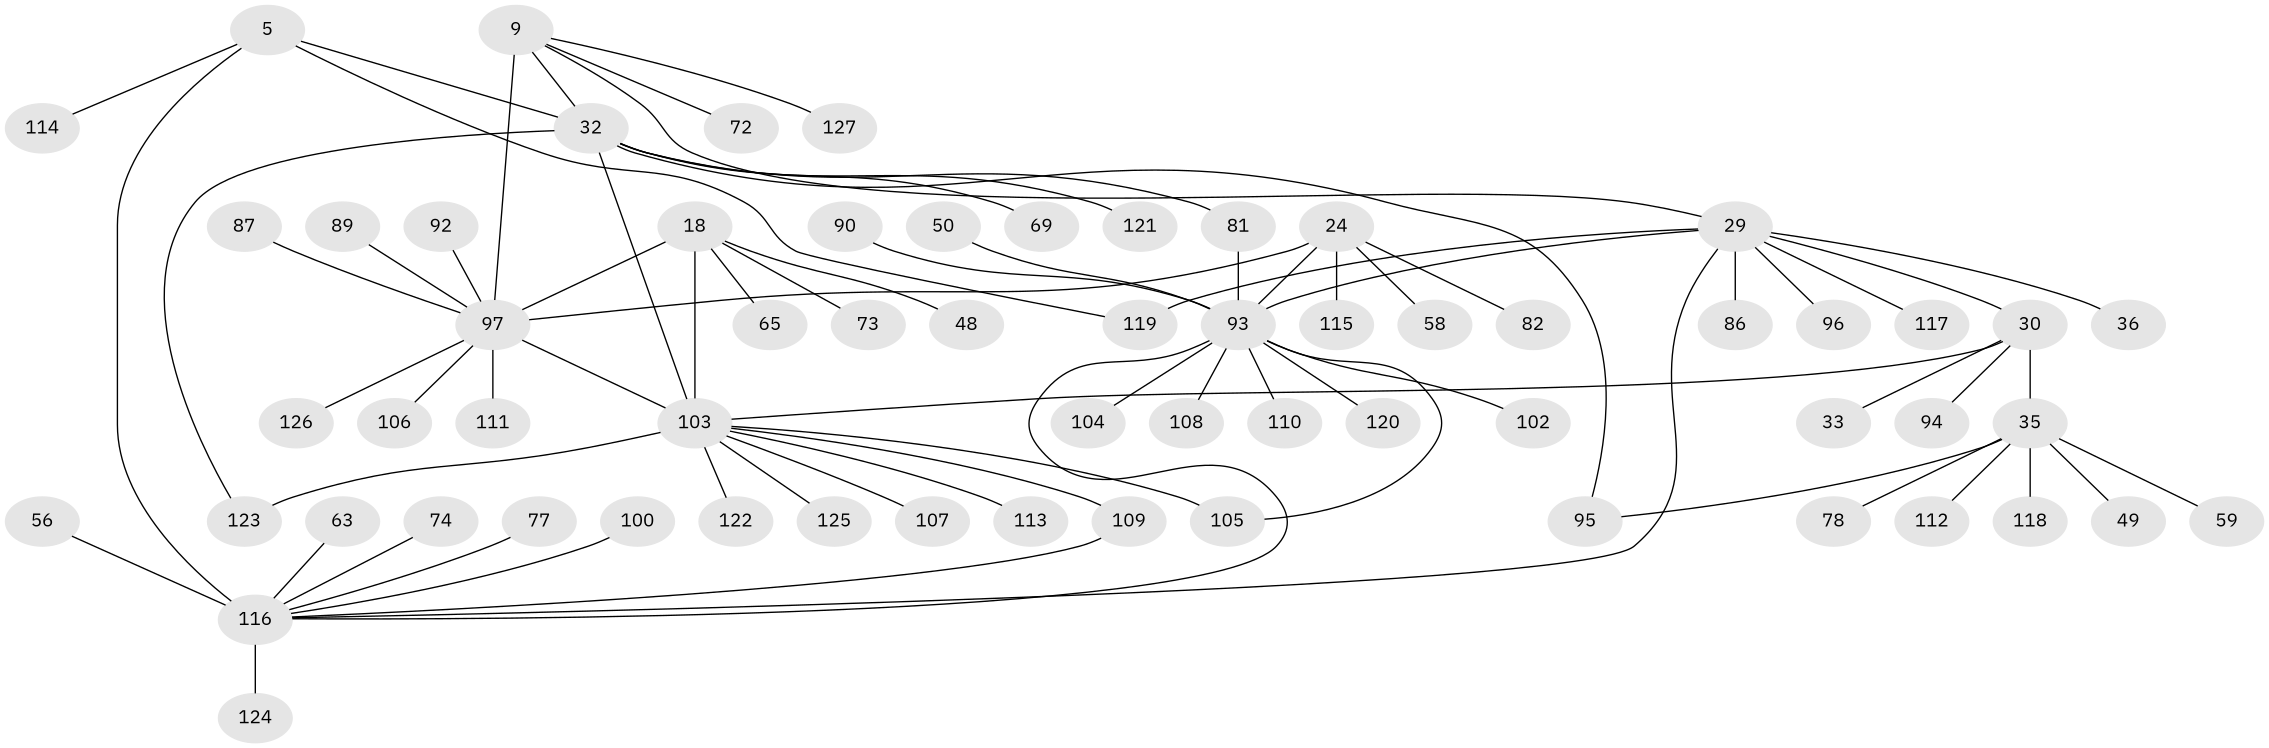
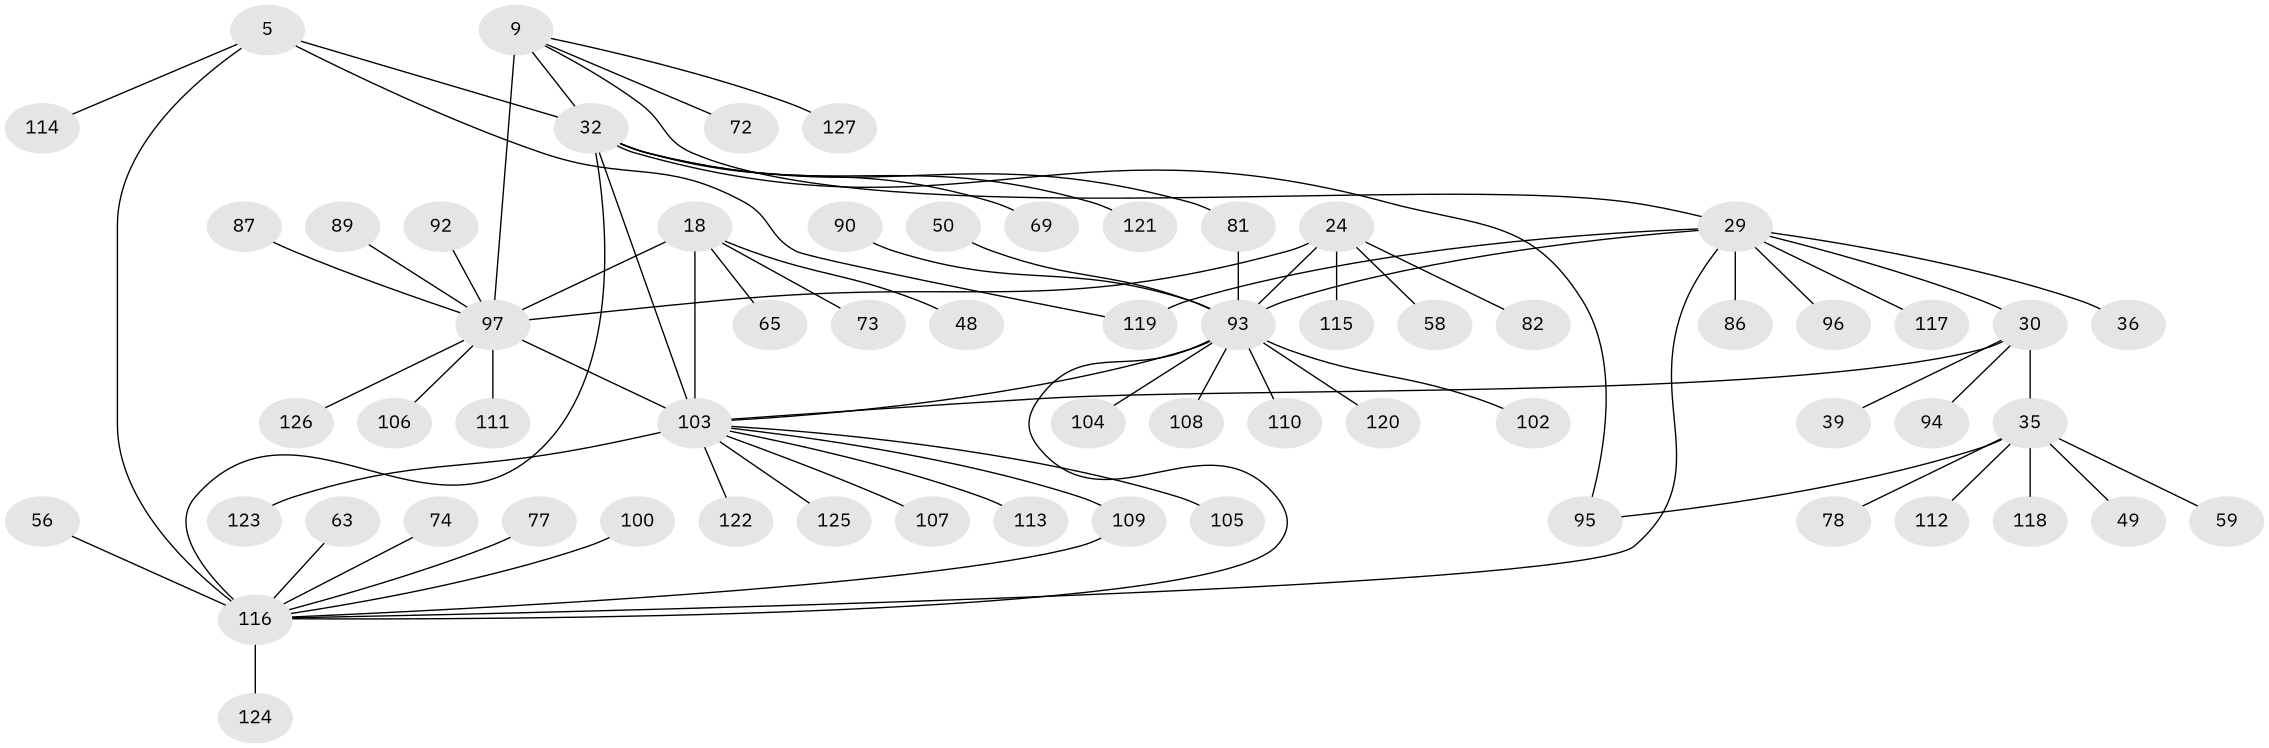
(218, 185) -> (461, 484)
(1834, 423) -> (1834, 423)
(1441, 427) -> (998, 392)
